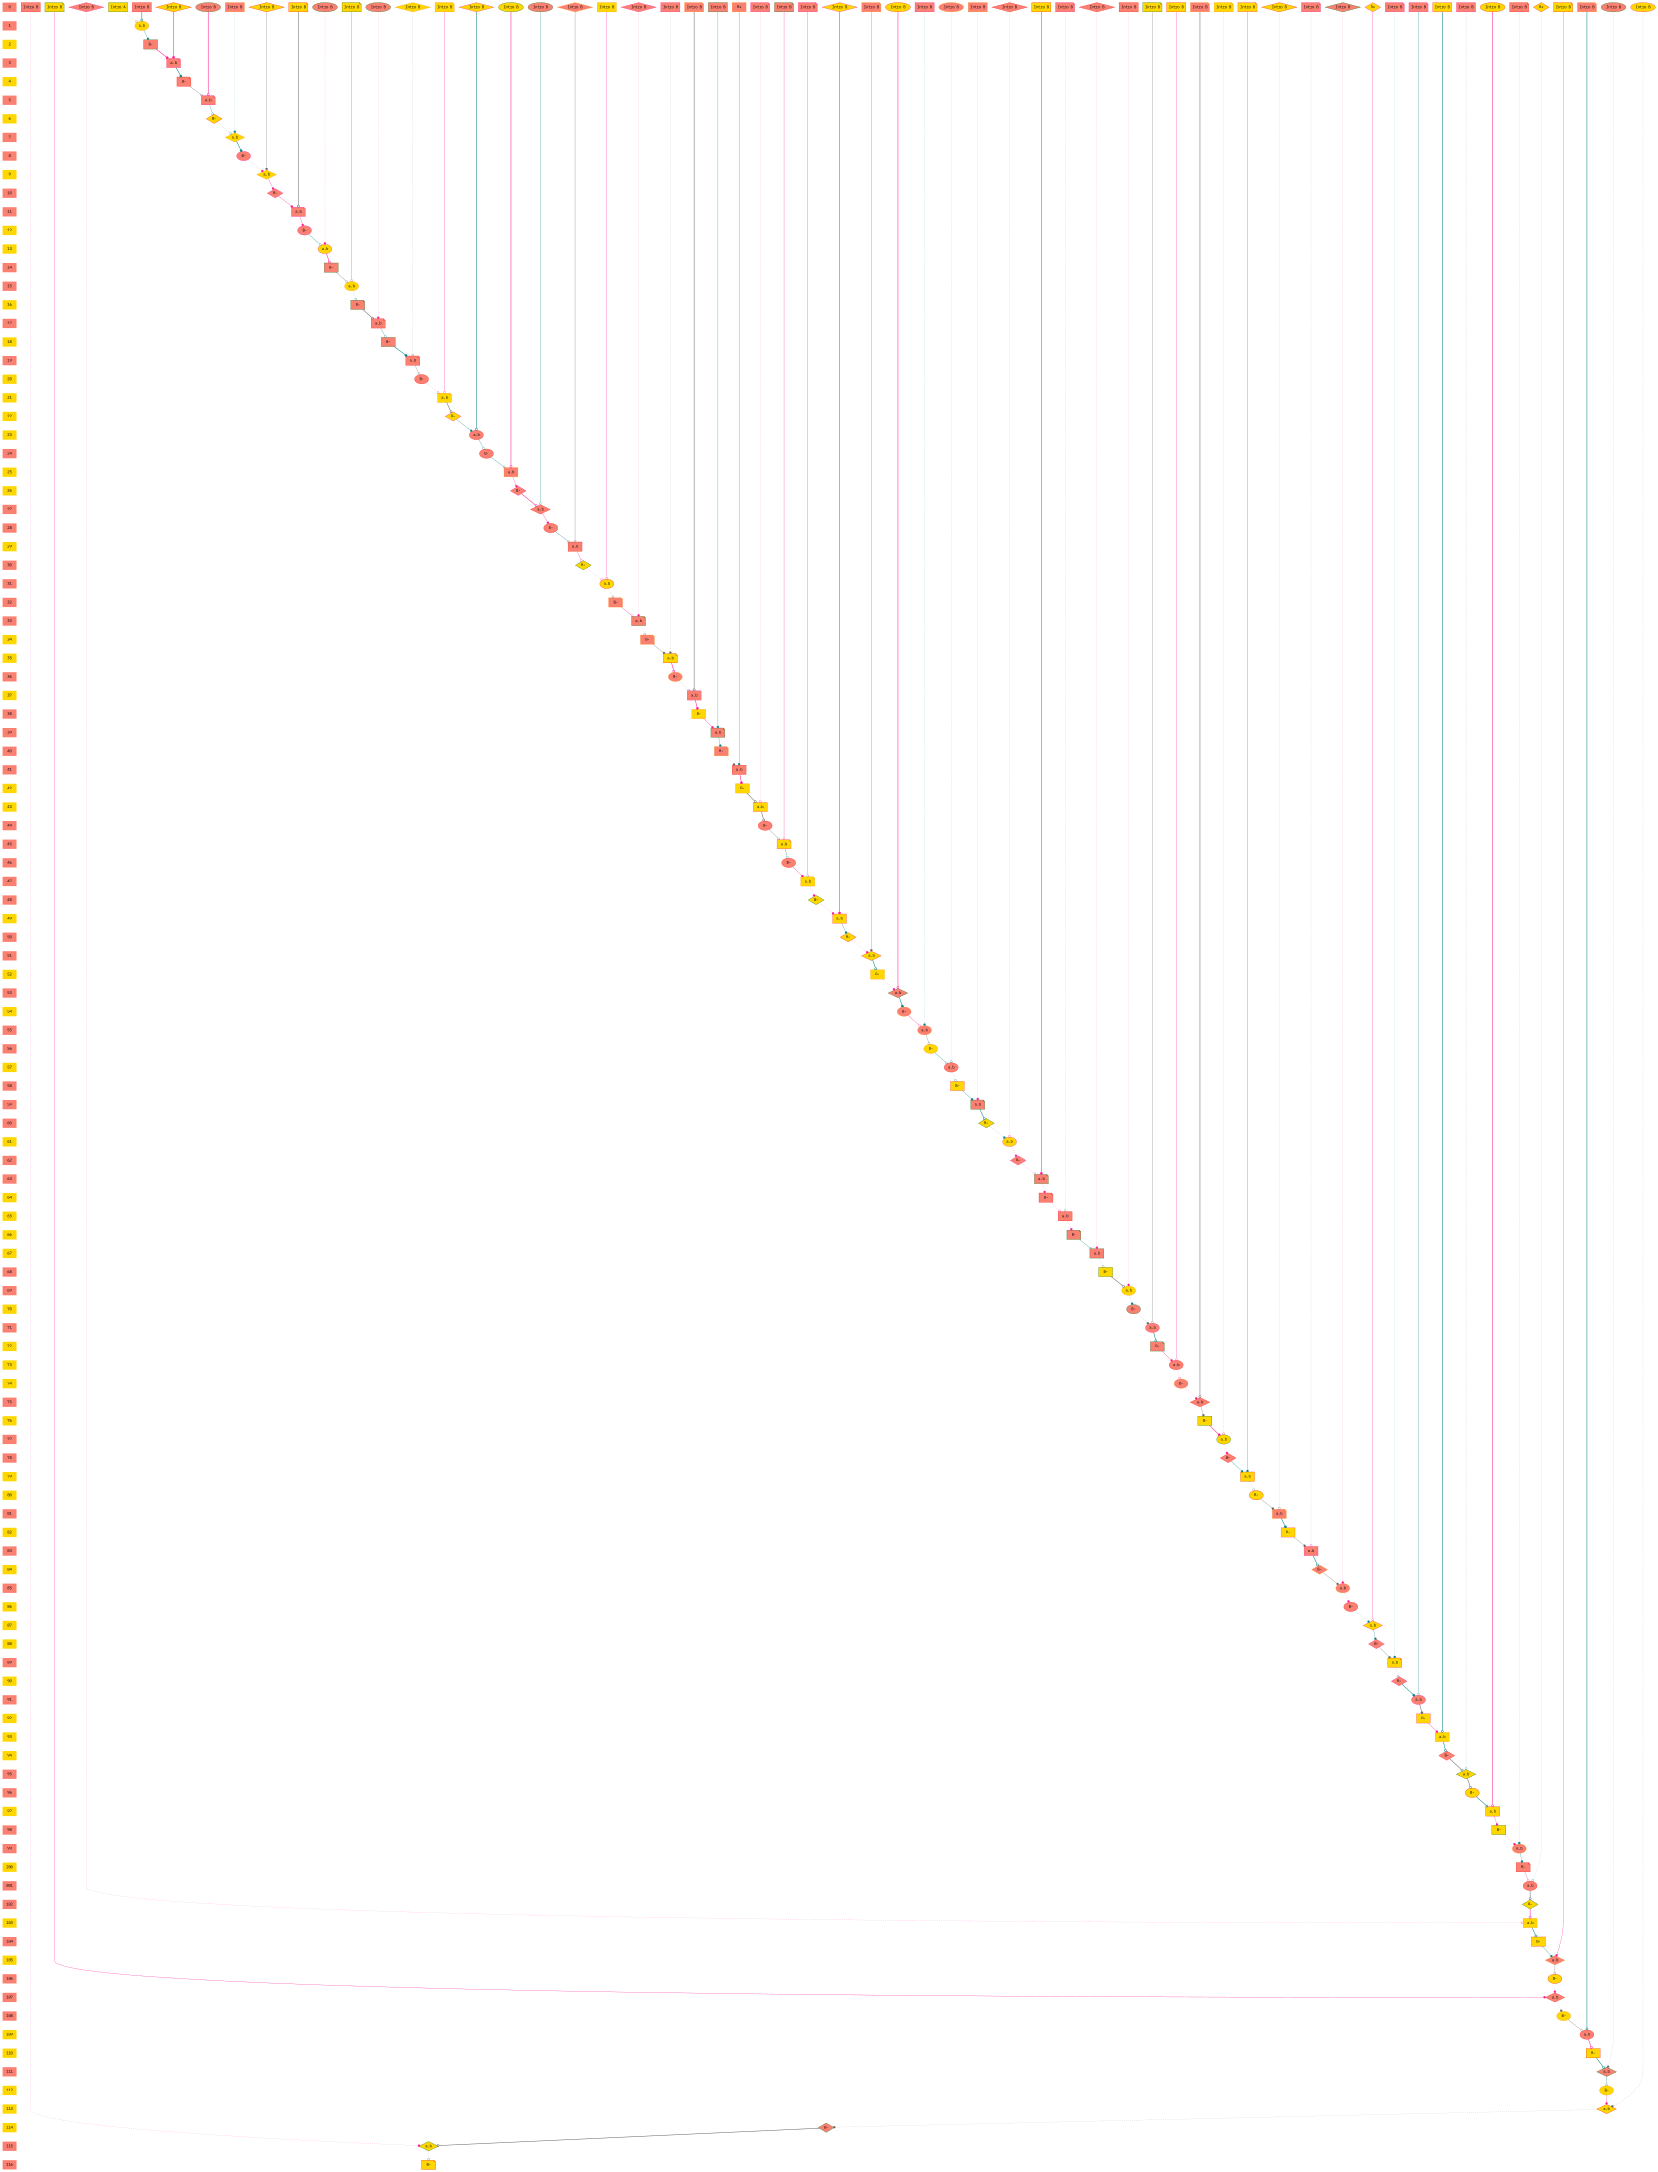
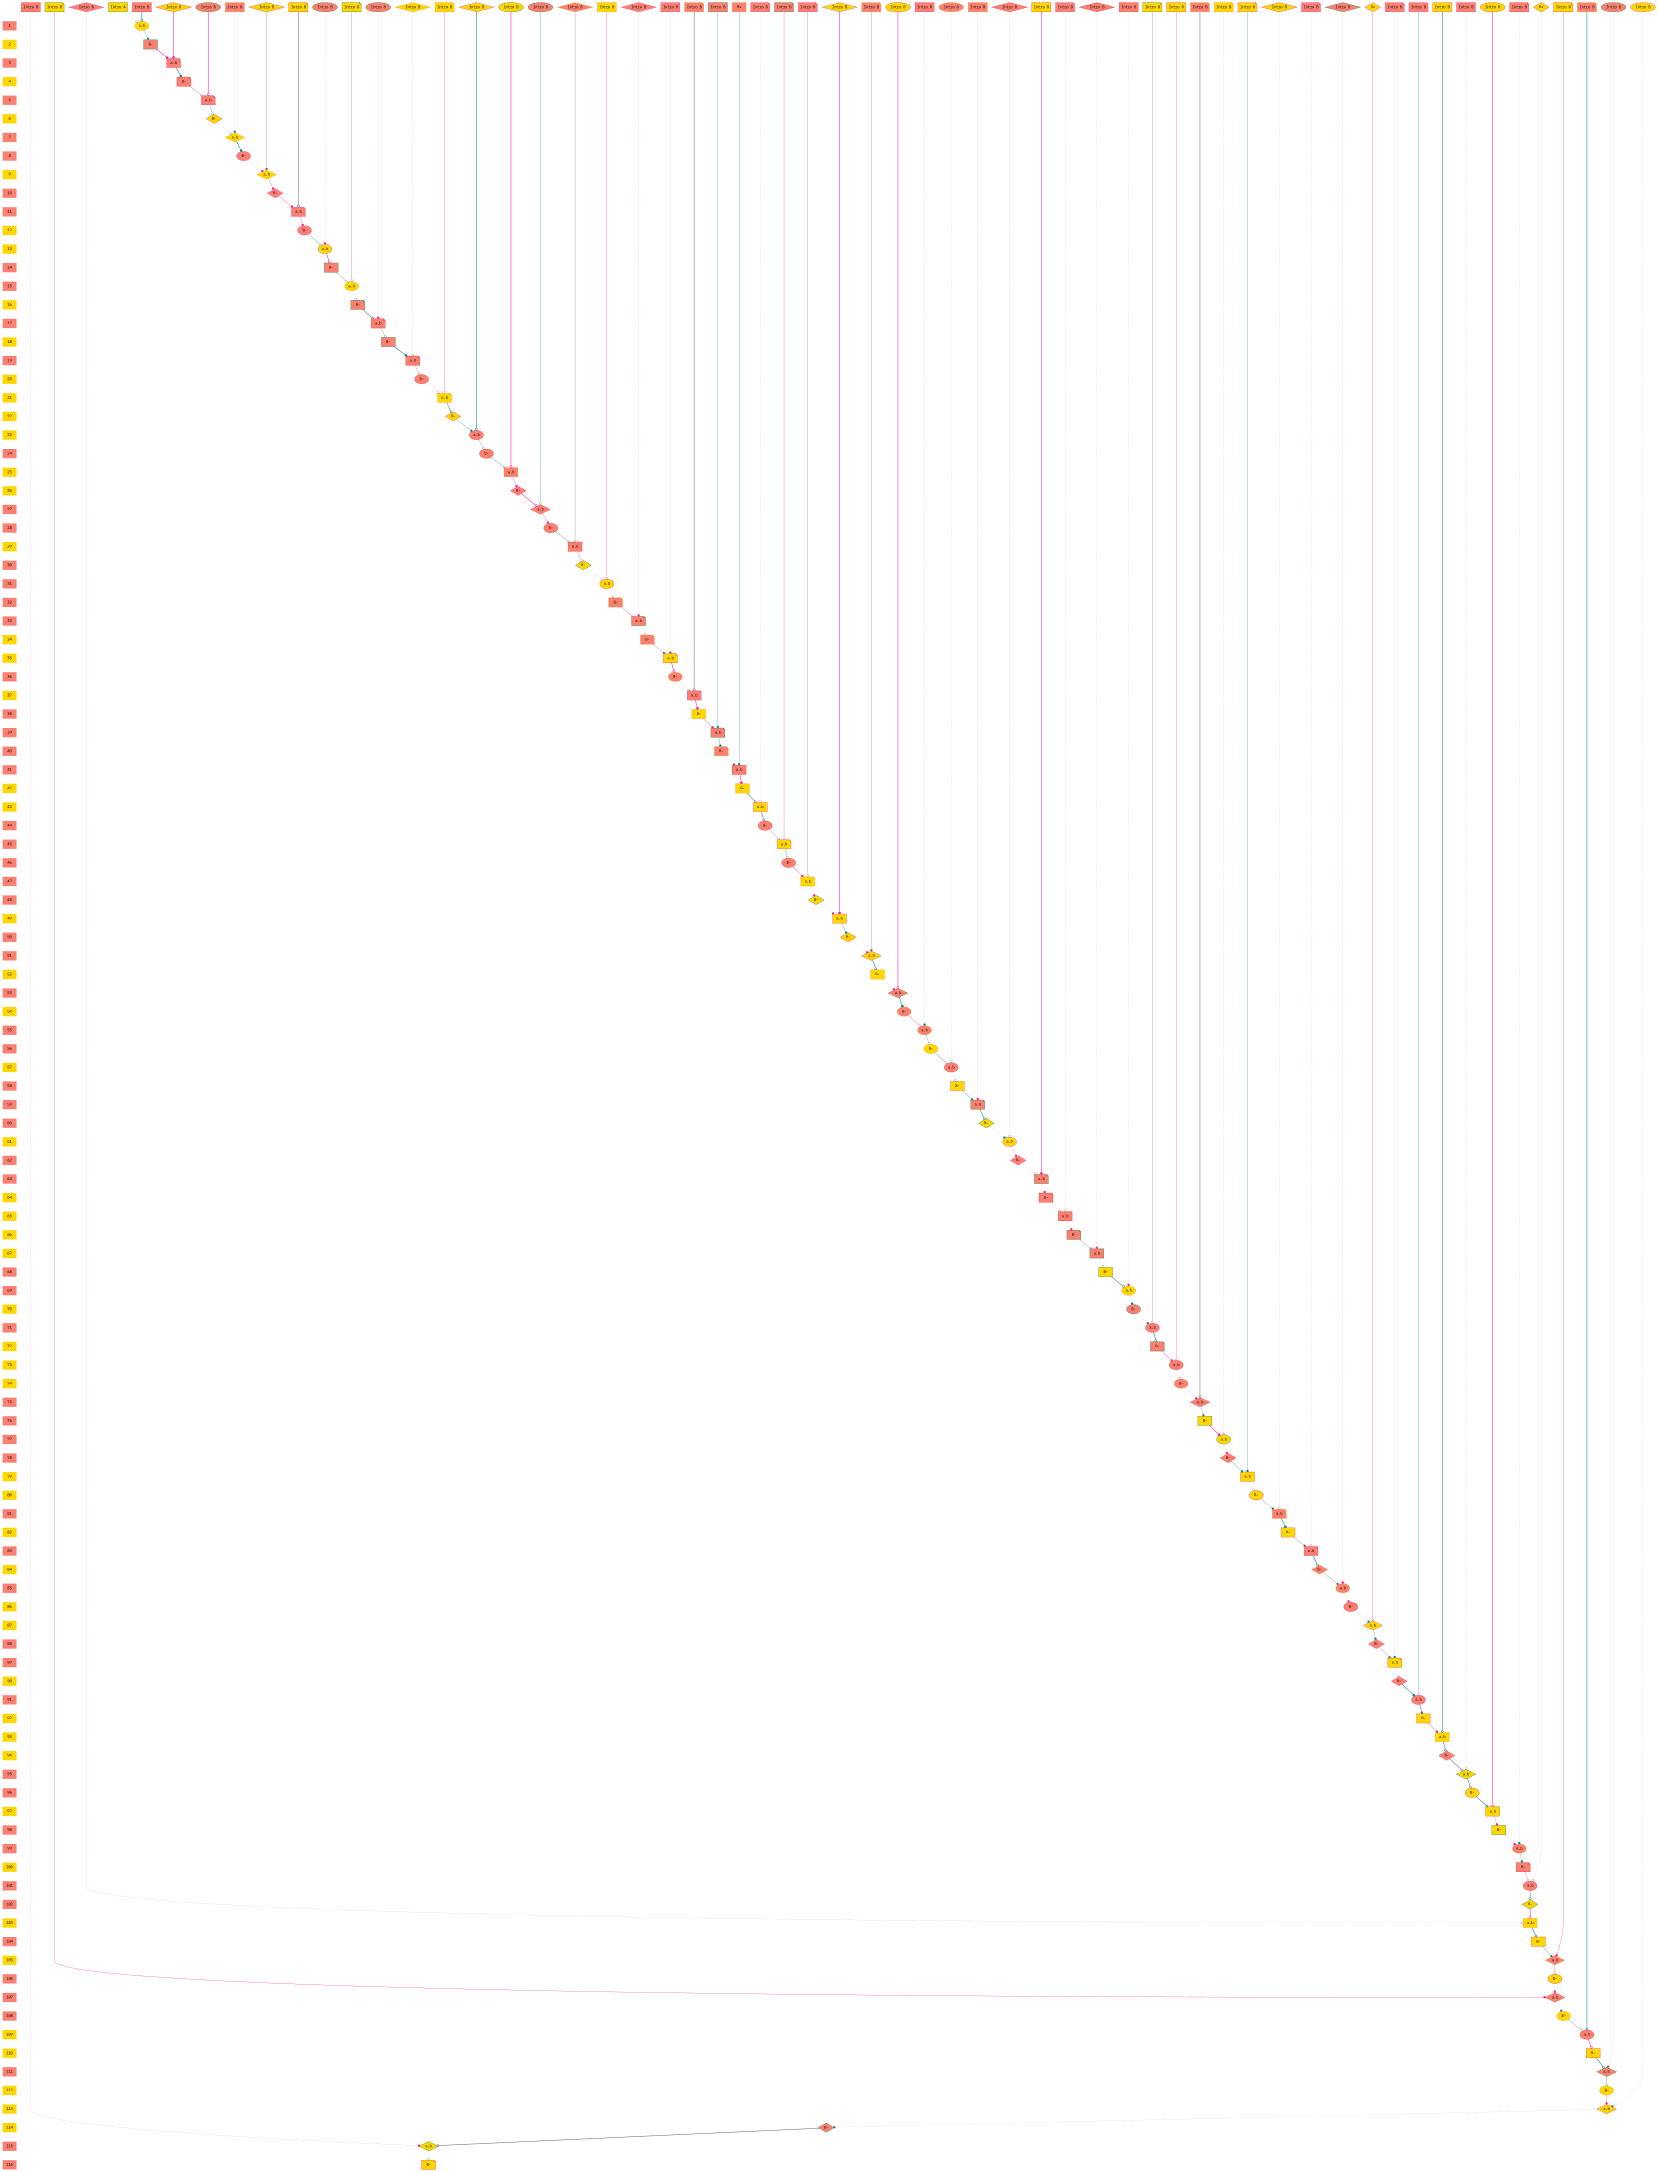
(10, 7) -> none
(10, 1421) -> (10, 1421)
(10, 1644) -> (10, 1644)
(10, 1886) -> (10, 1886)
